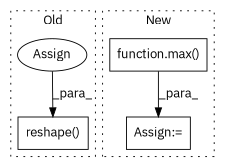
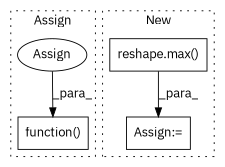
(53, 21) -> (53, 21)
(158, 55) -> (158, 55)
(53, 133) -> (53, 133)
